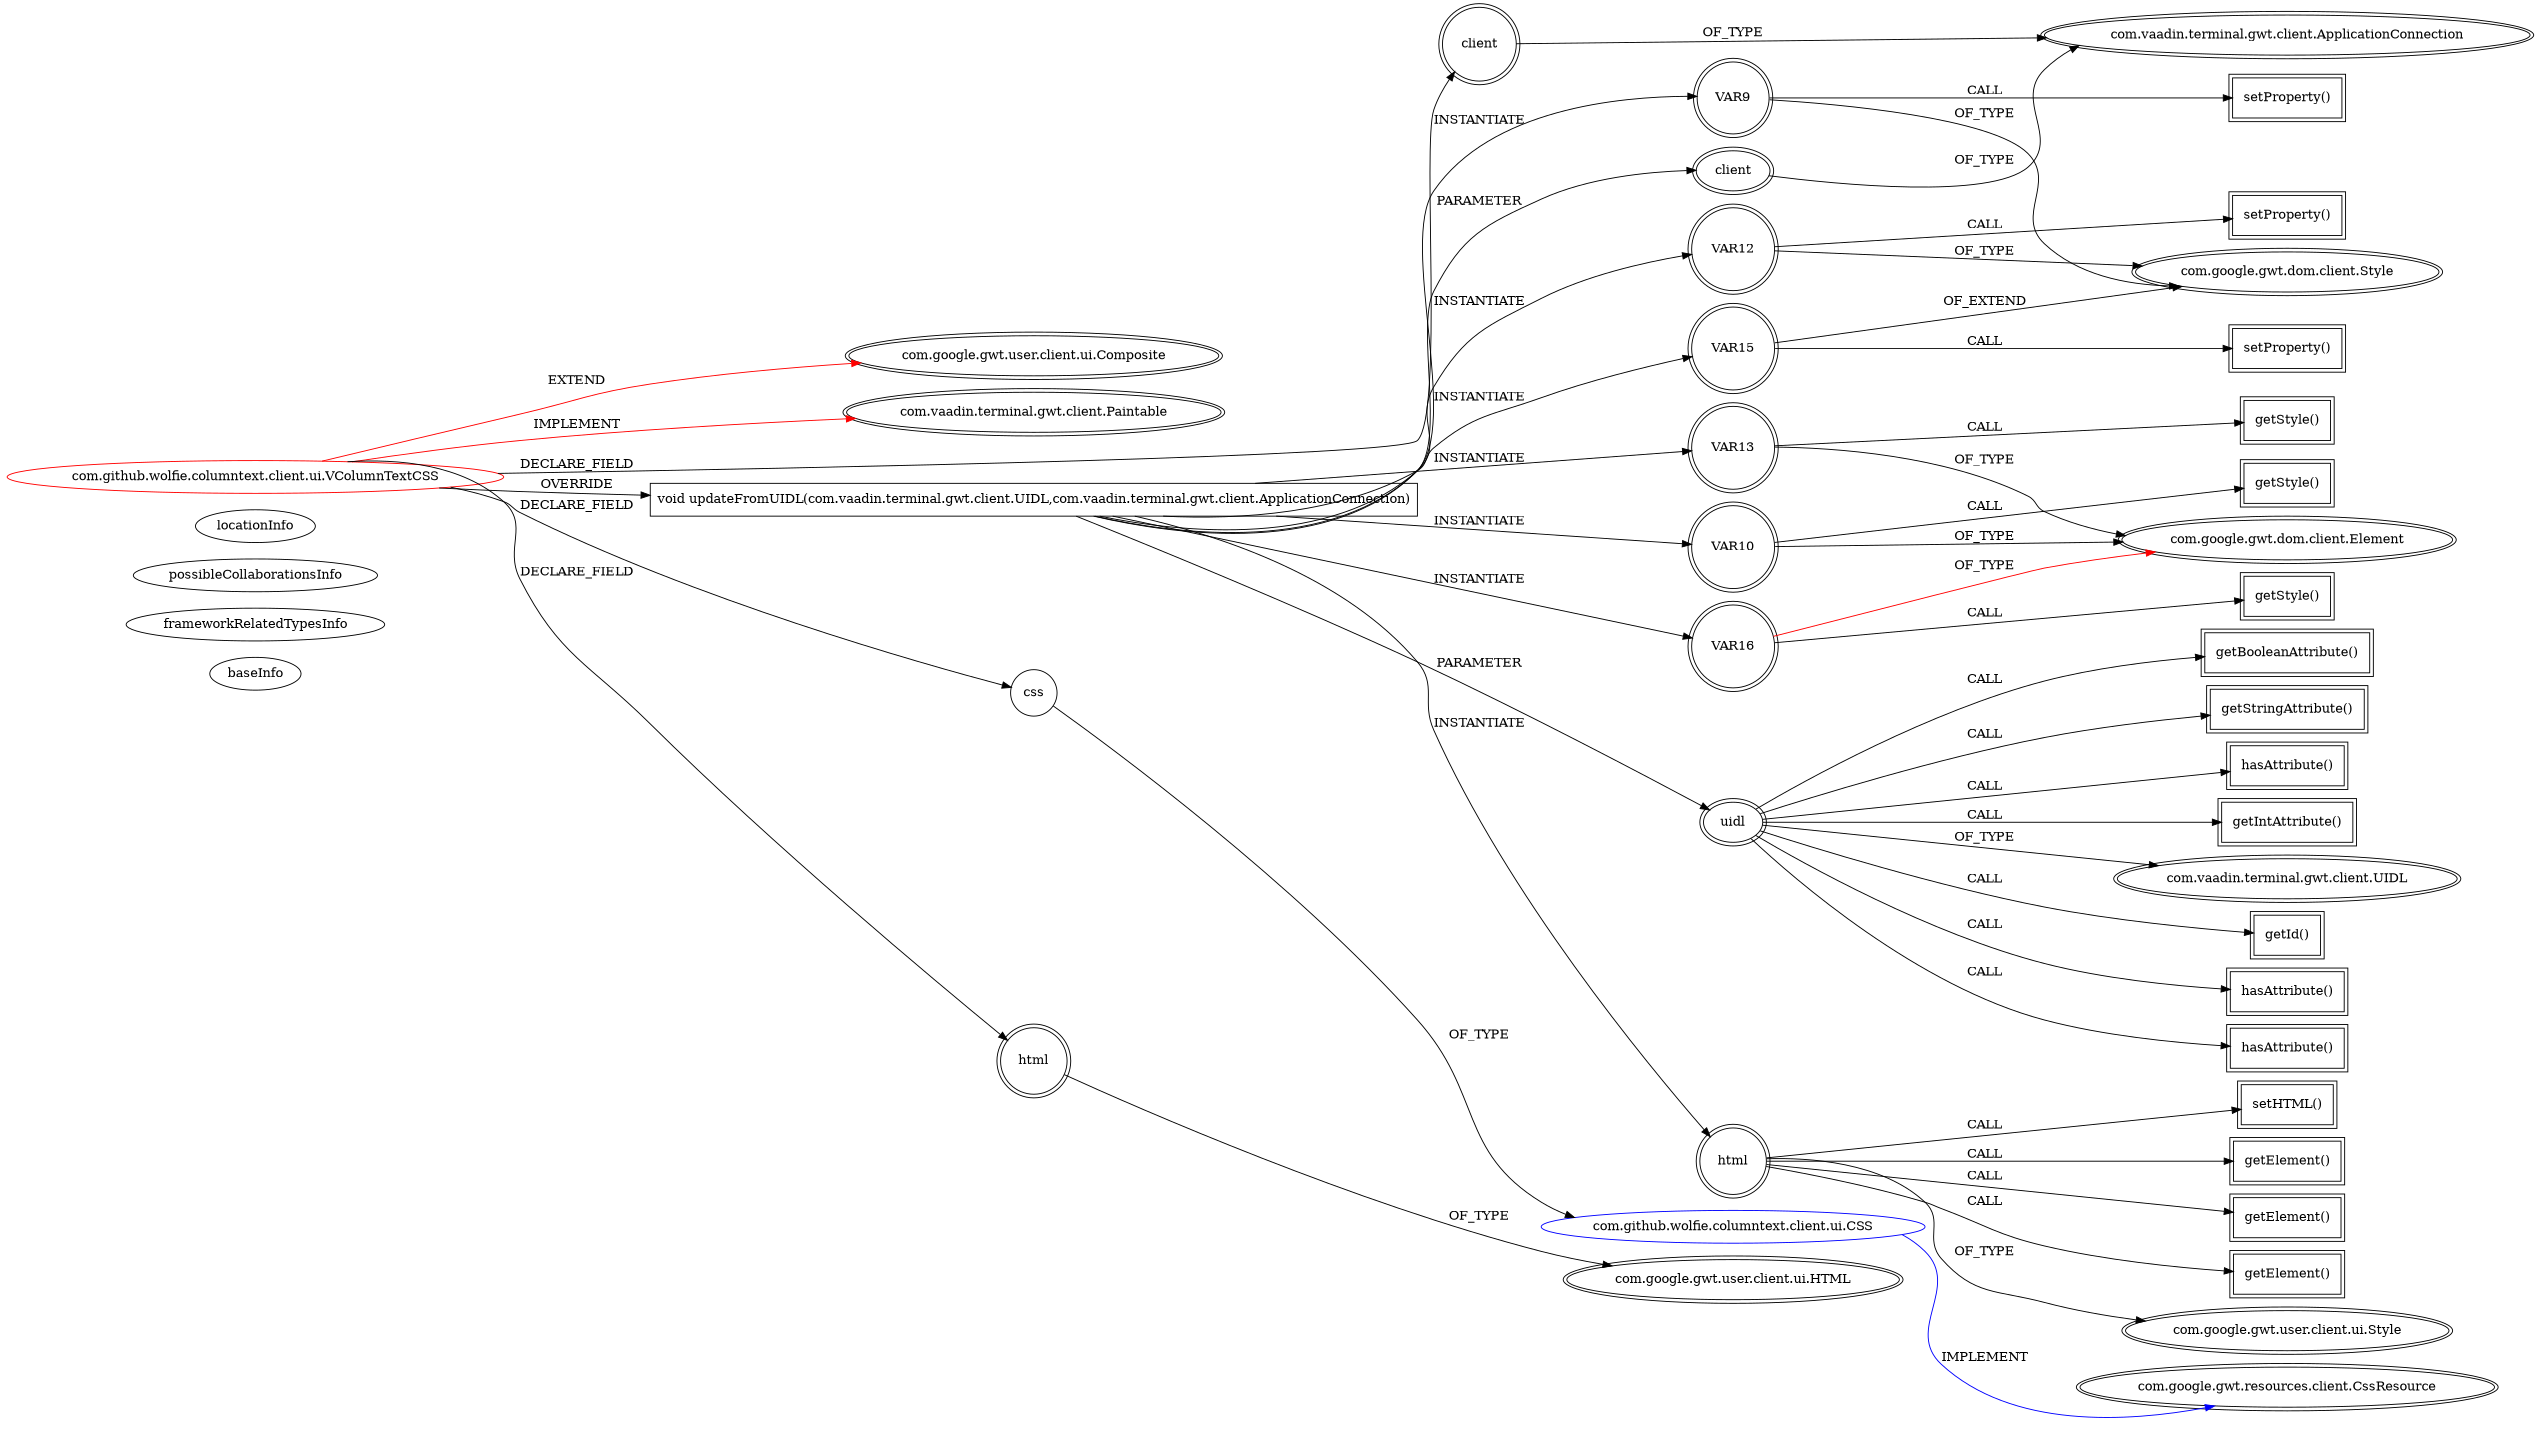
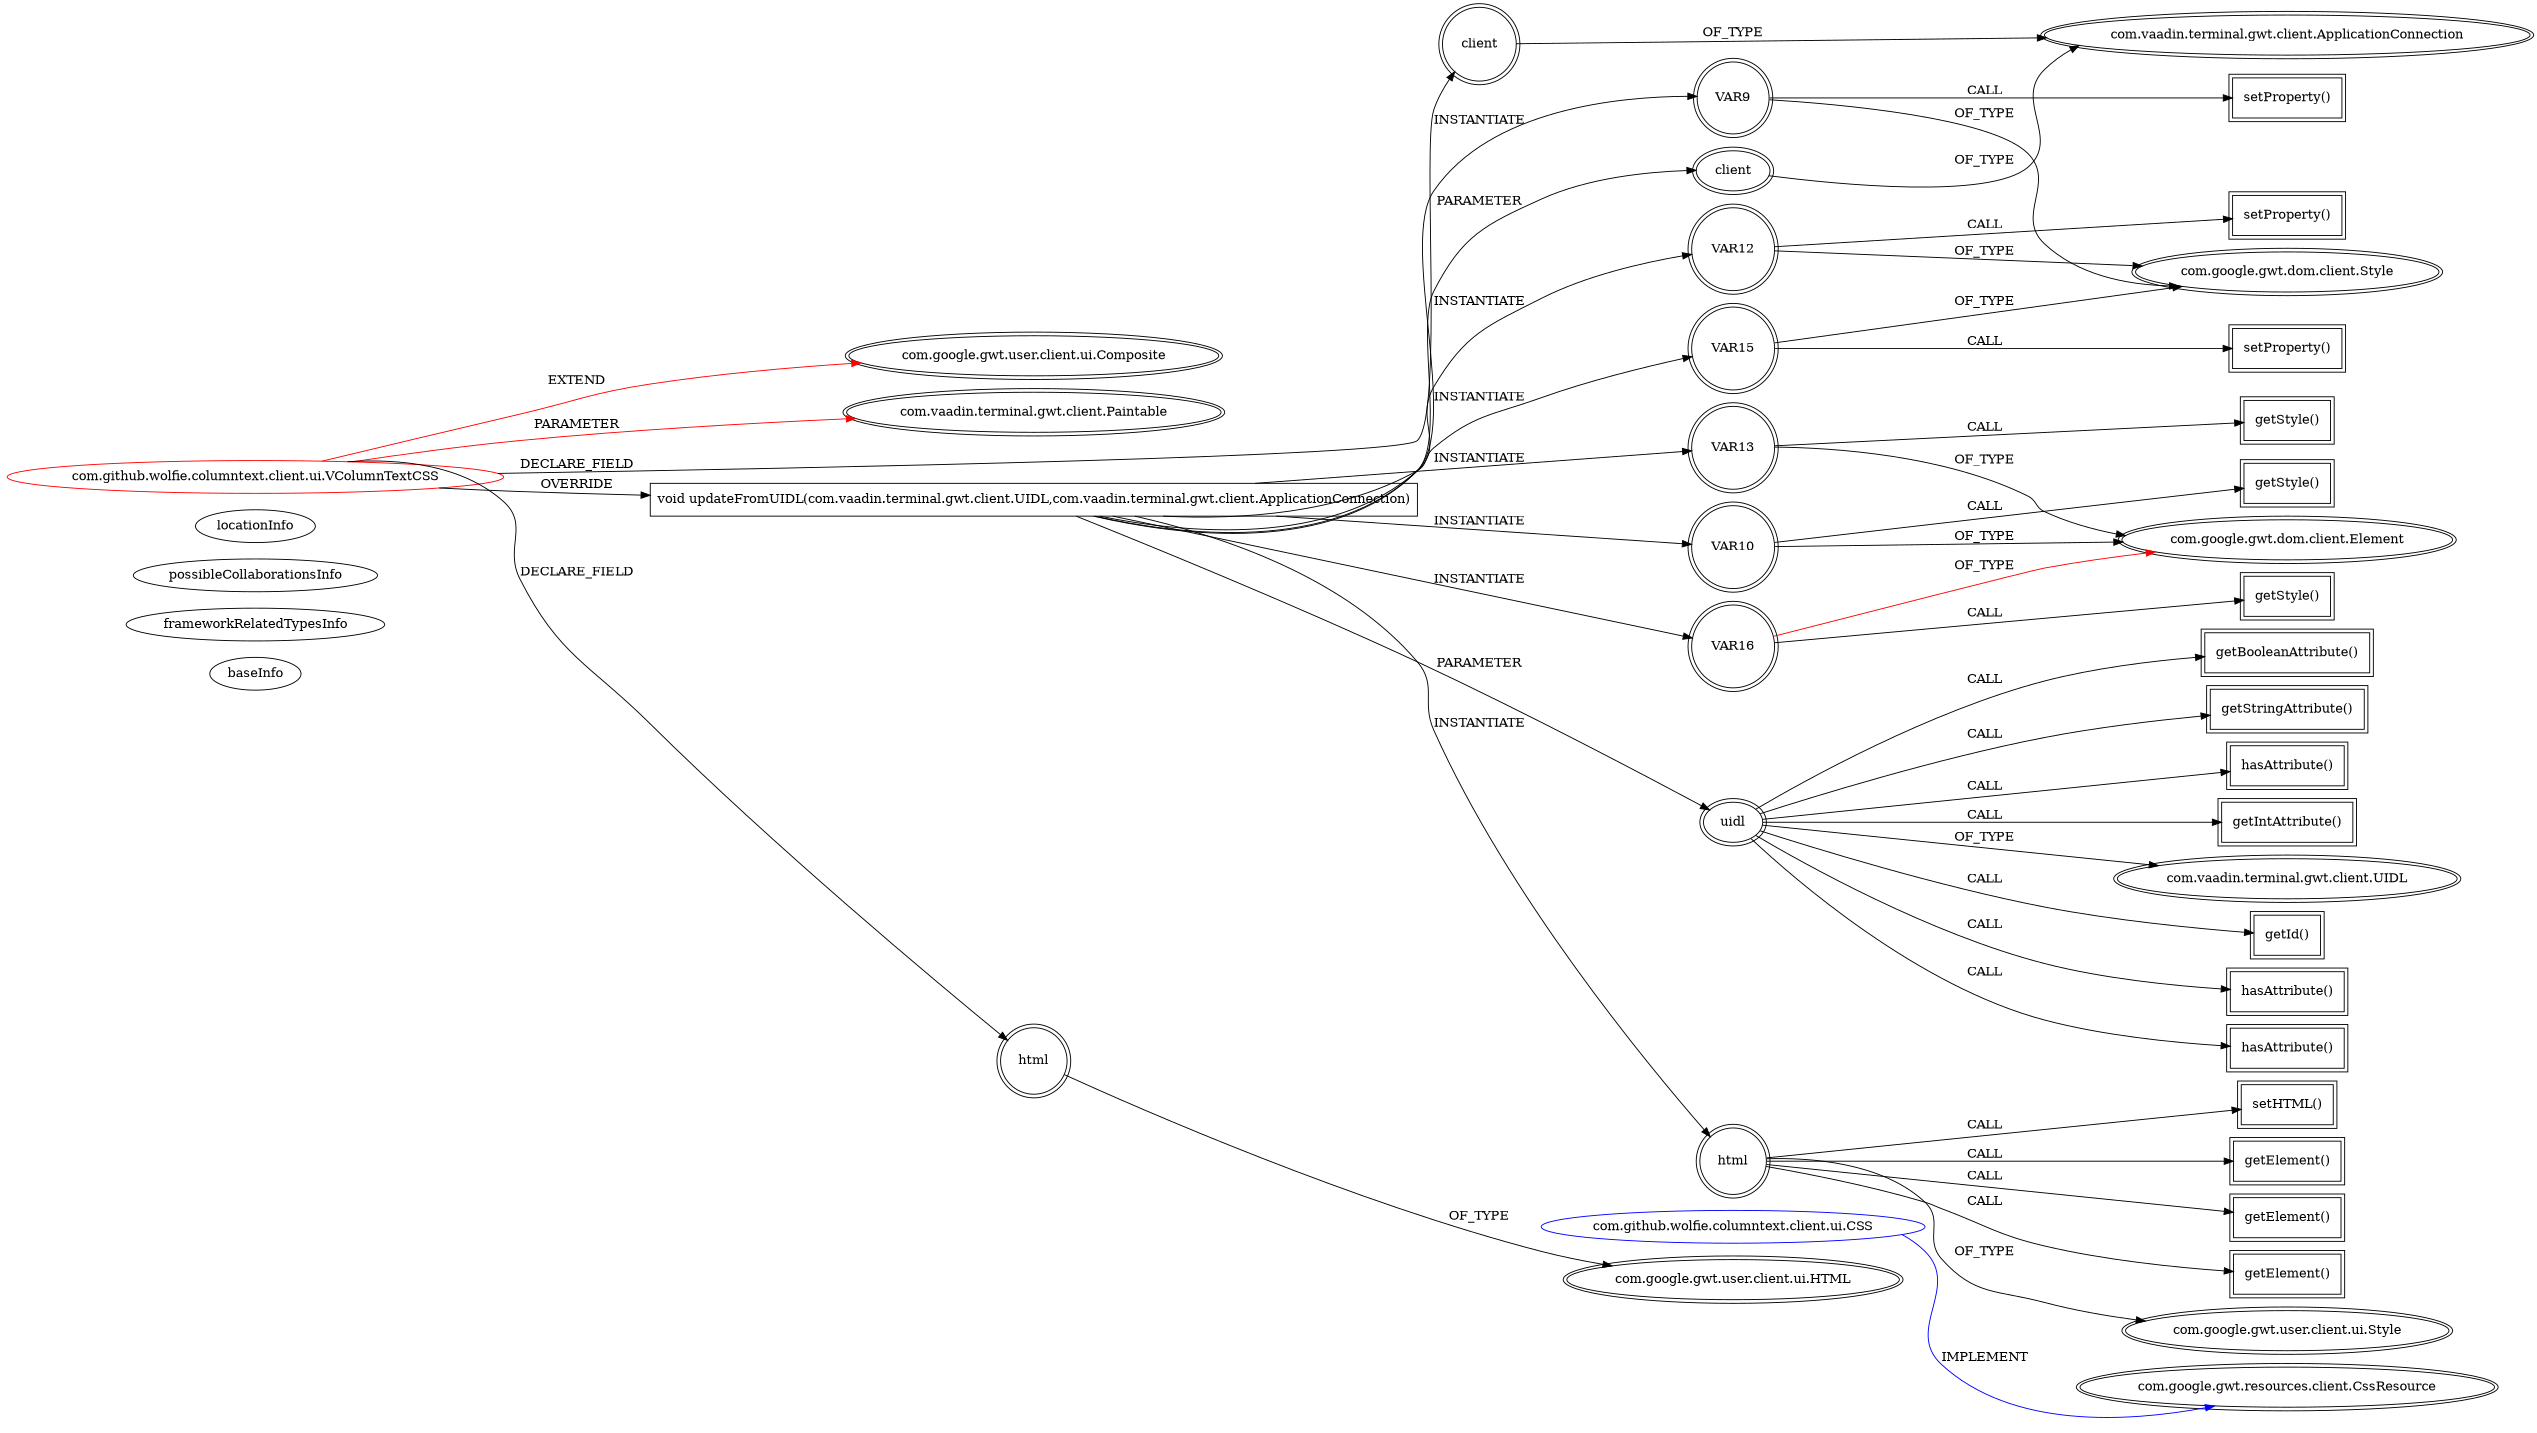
(1985, 302) -> (1985, 302)
(577, 425) -> (577, 425)
(1034, 693) -> none
